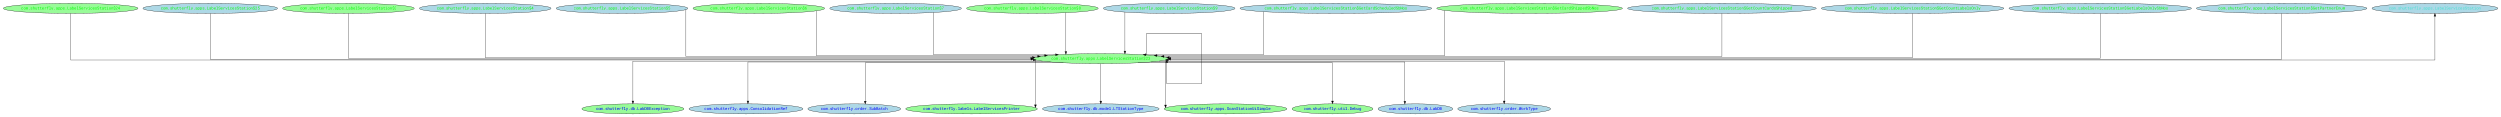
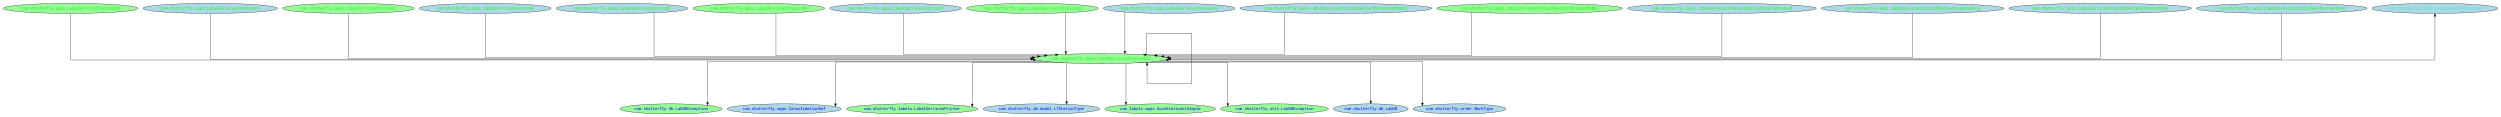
(854, 109) -> none
(1226, 109) -> (1160, 109)
(1332, 109) -> (1274, 109)
